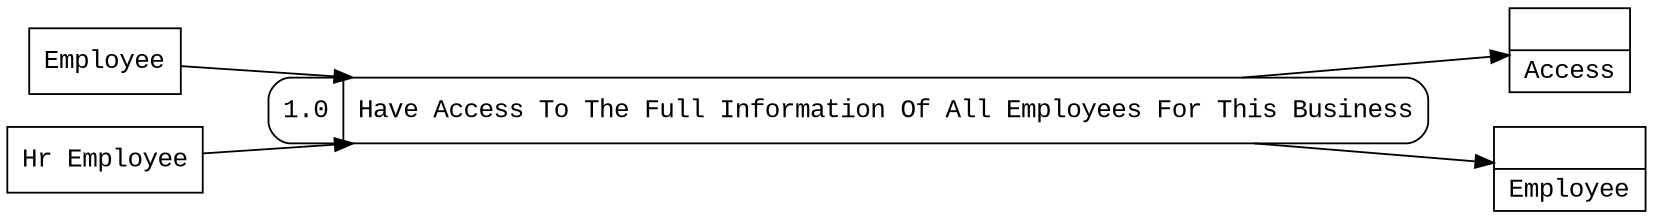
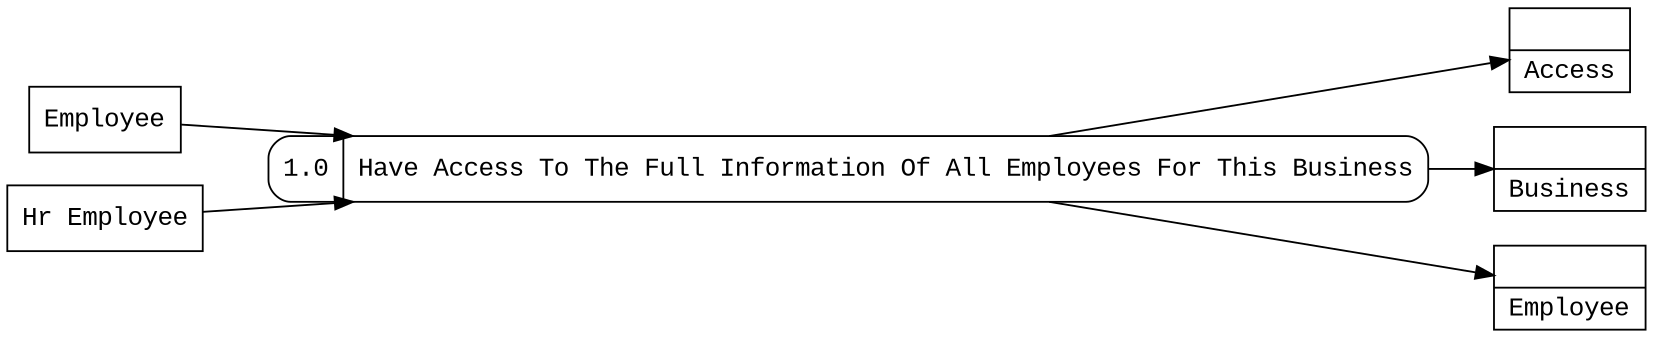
none -> (1570, 169)
